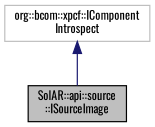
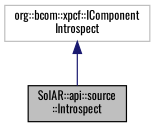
(77, 104) -> (77, 104)
